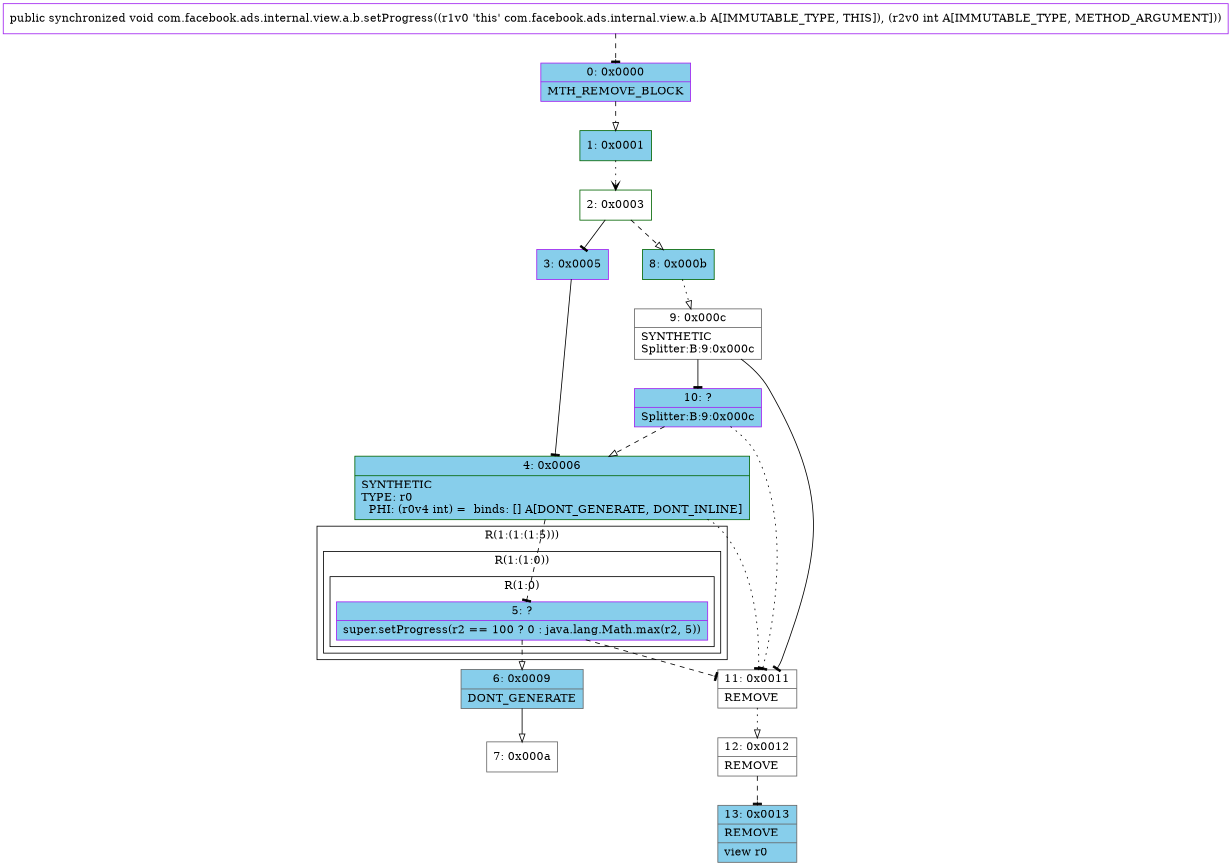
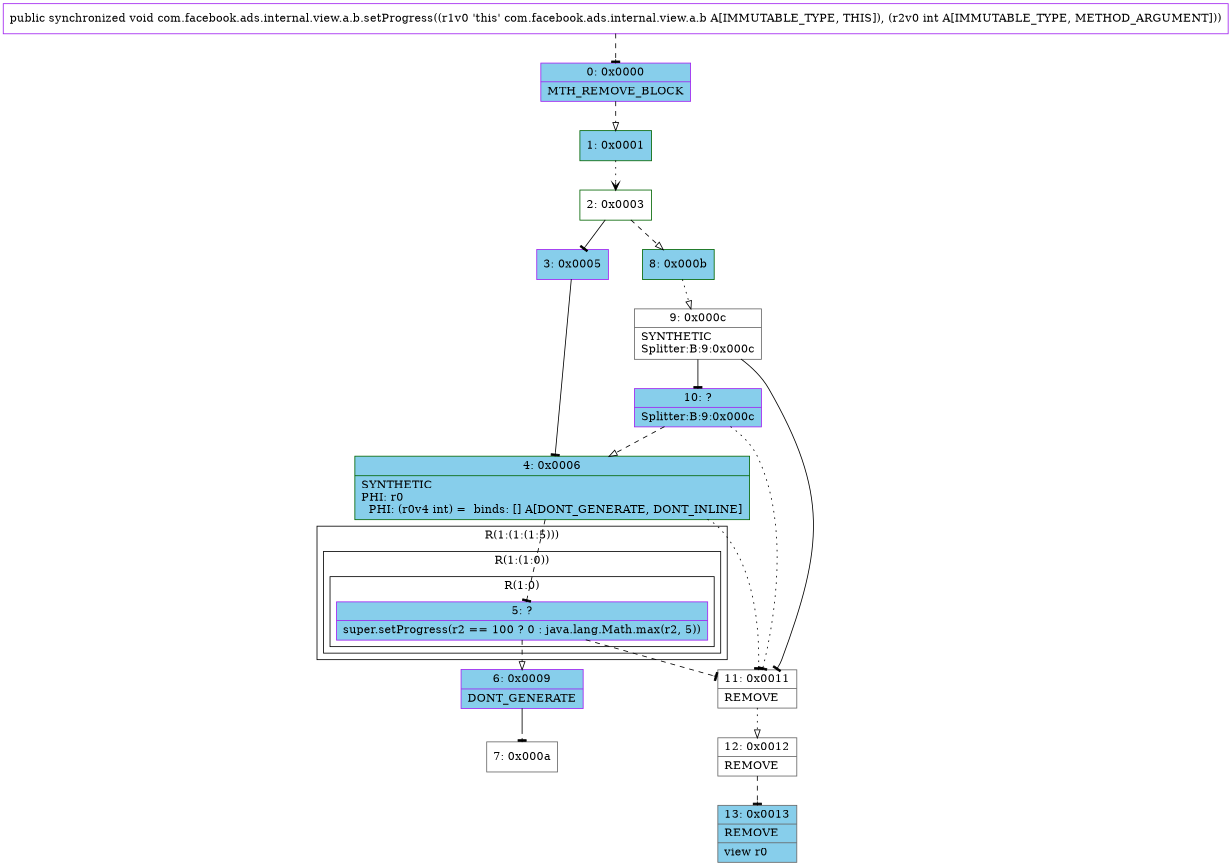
(389, 497) -> (385, 497)
(522, 689) -> (522, 689)
(522, 721) -> (522, 721)
